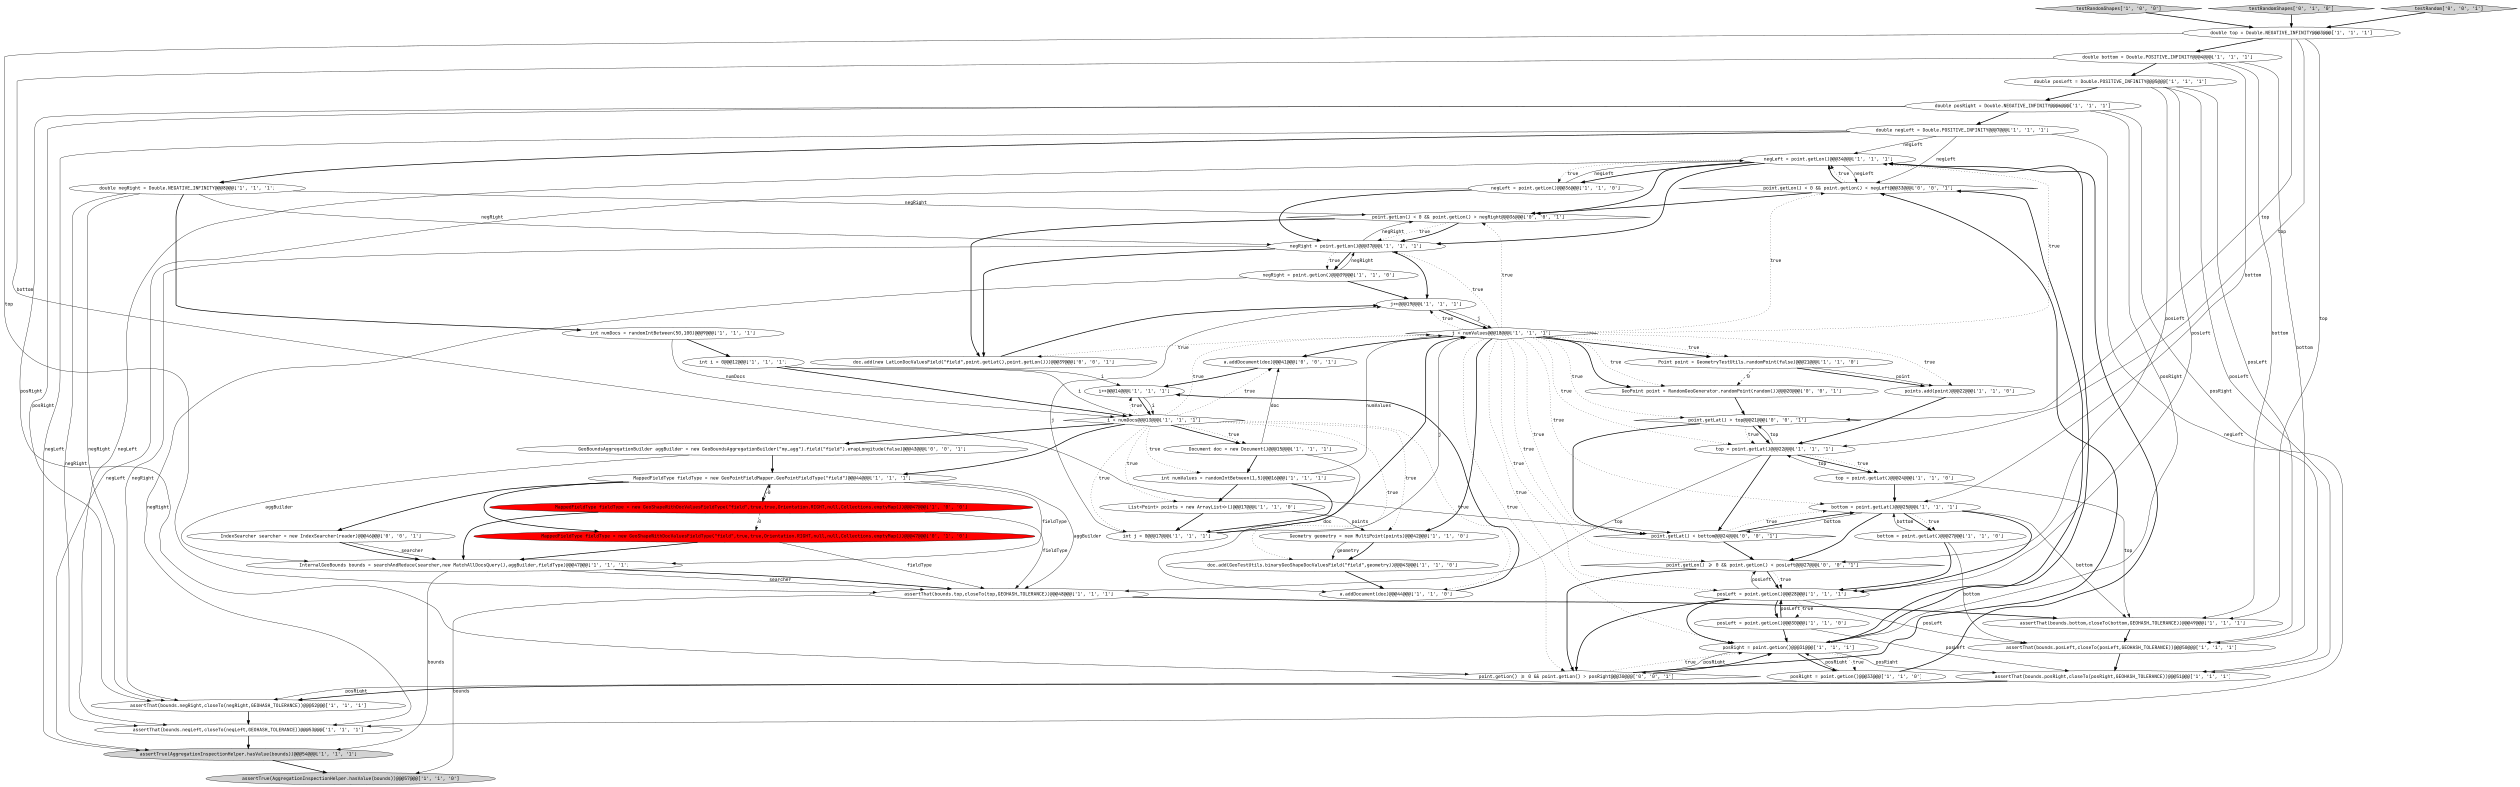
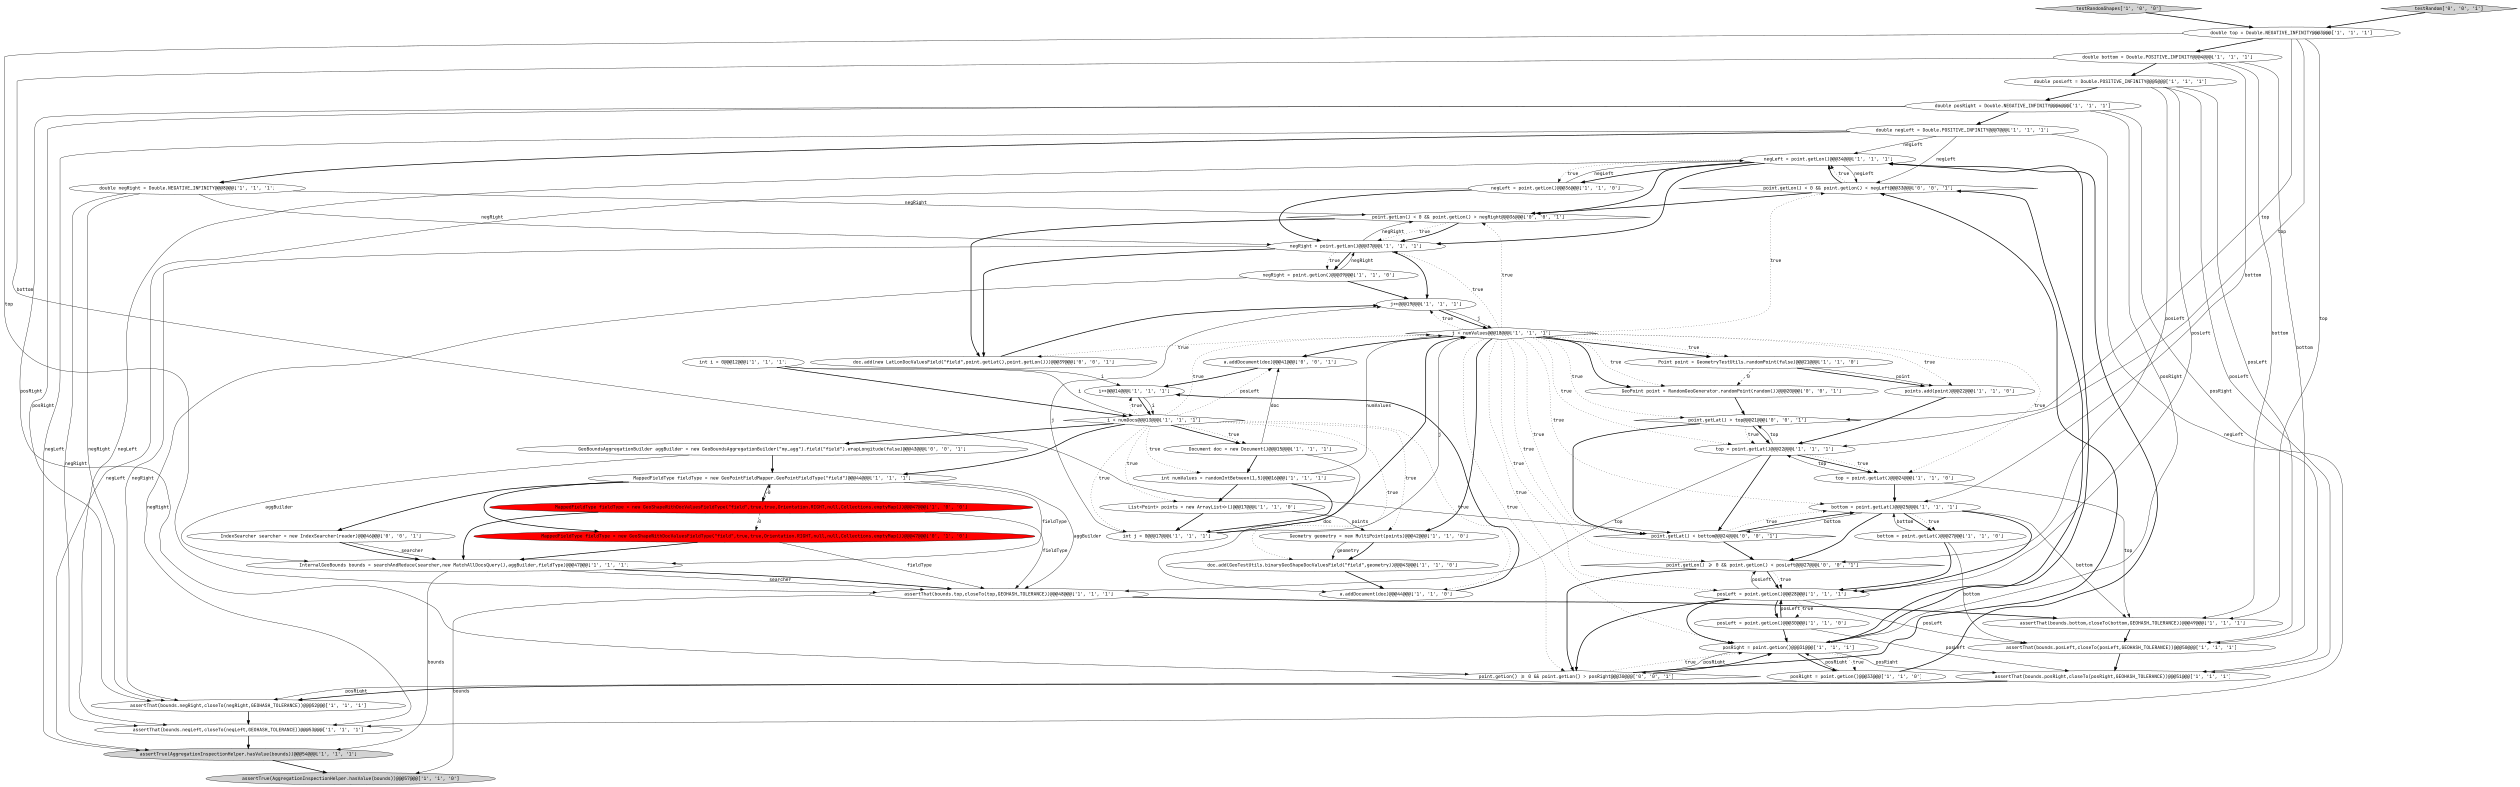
(2291, 9) -> none
(1962, 322) -> (1896, 349)
(673, 333) -> none
(1250, 391) -> (1250, 391)
